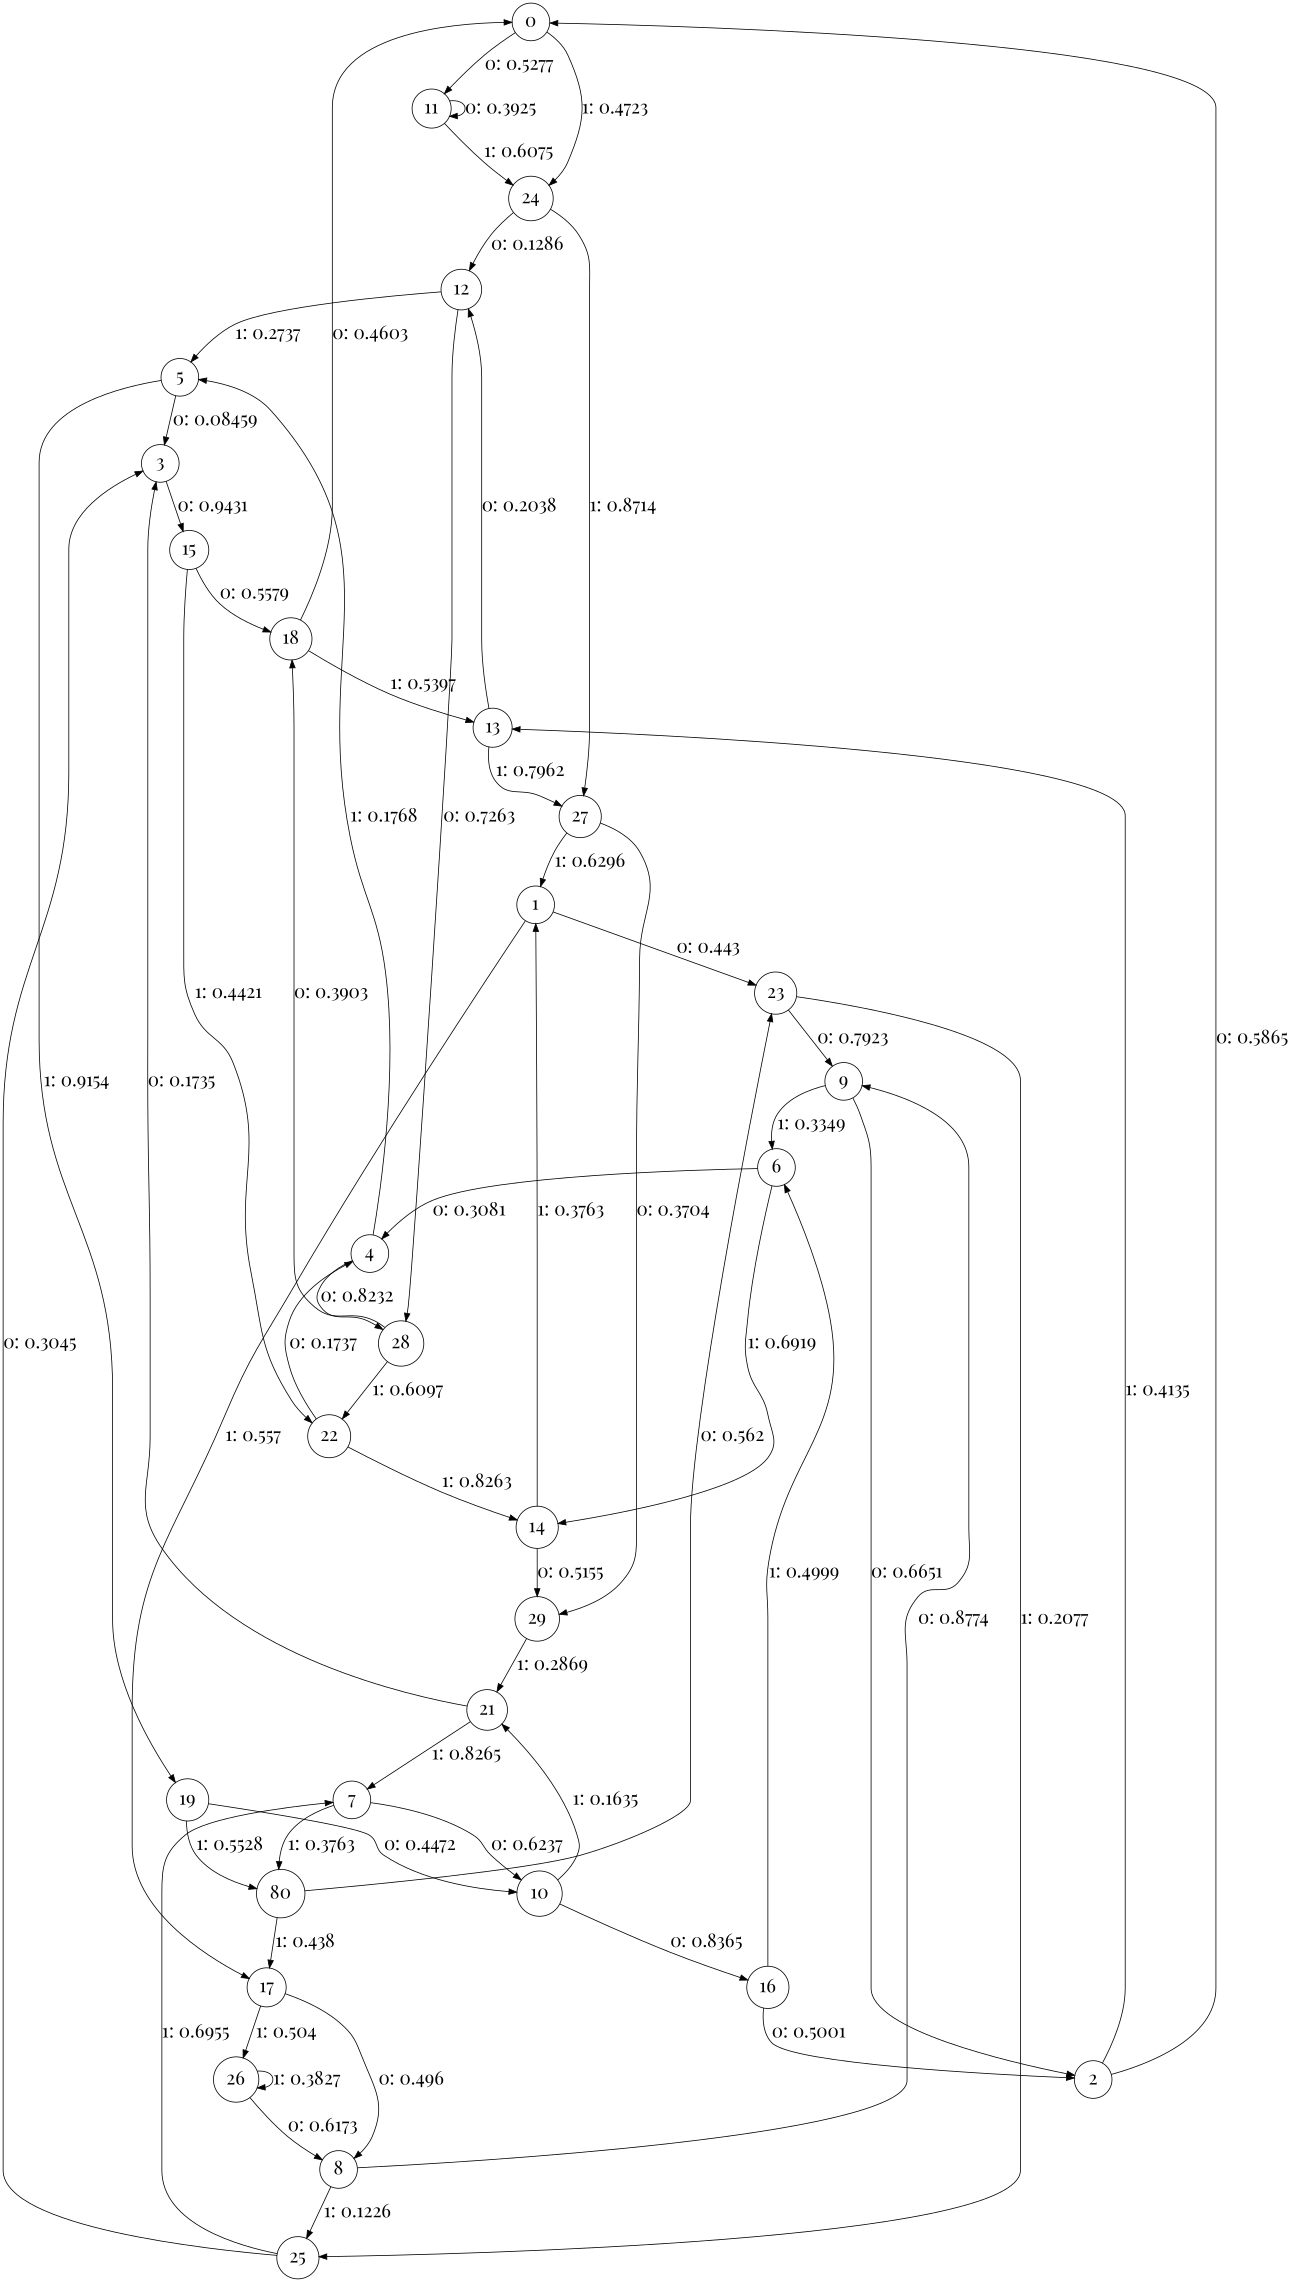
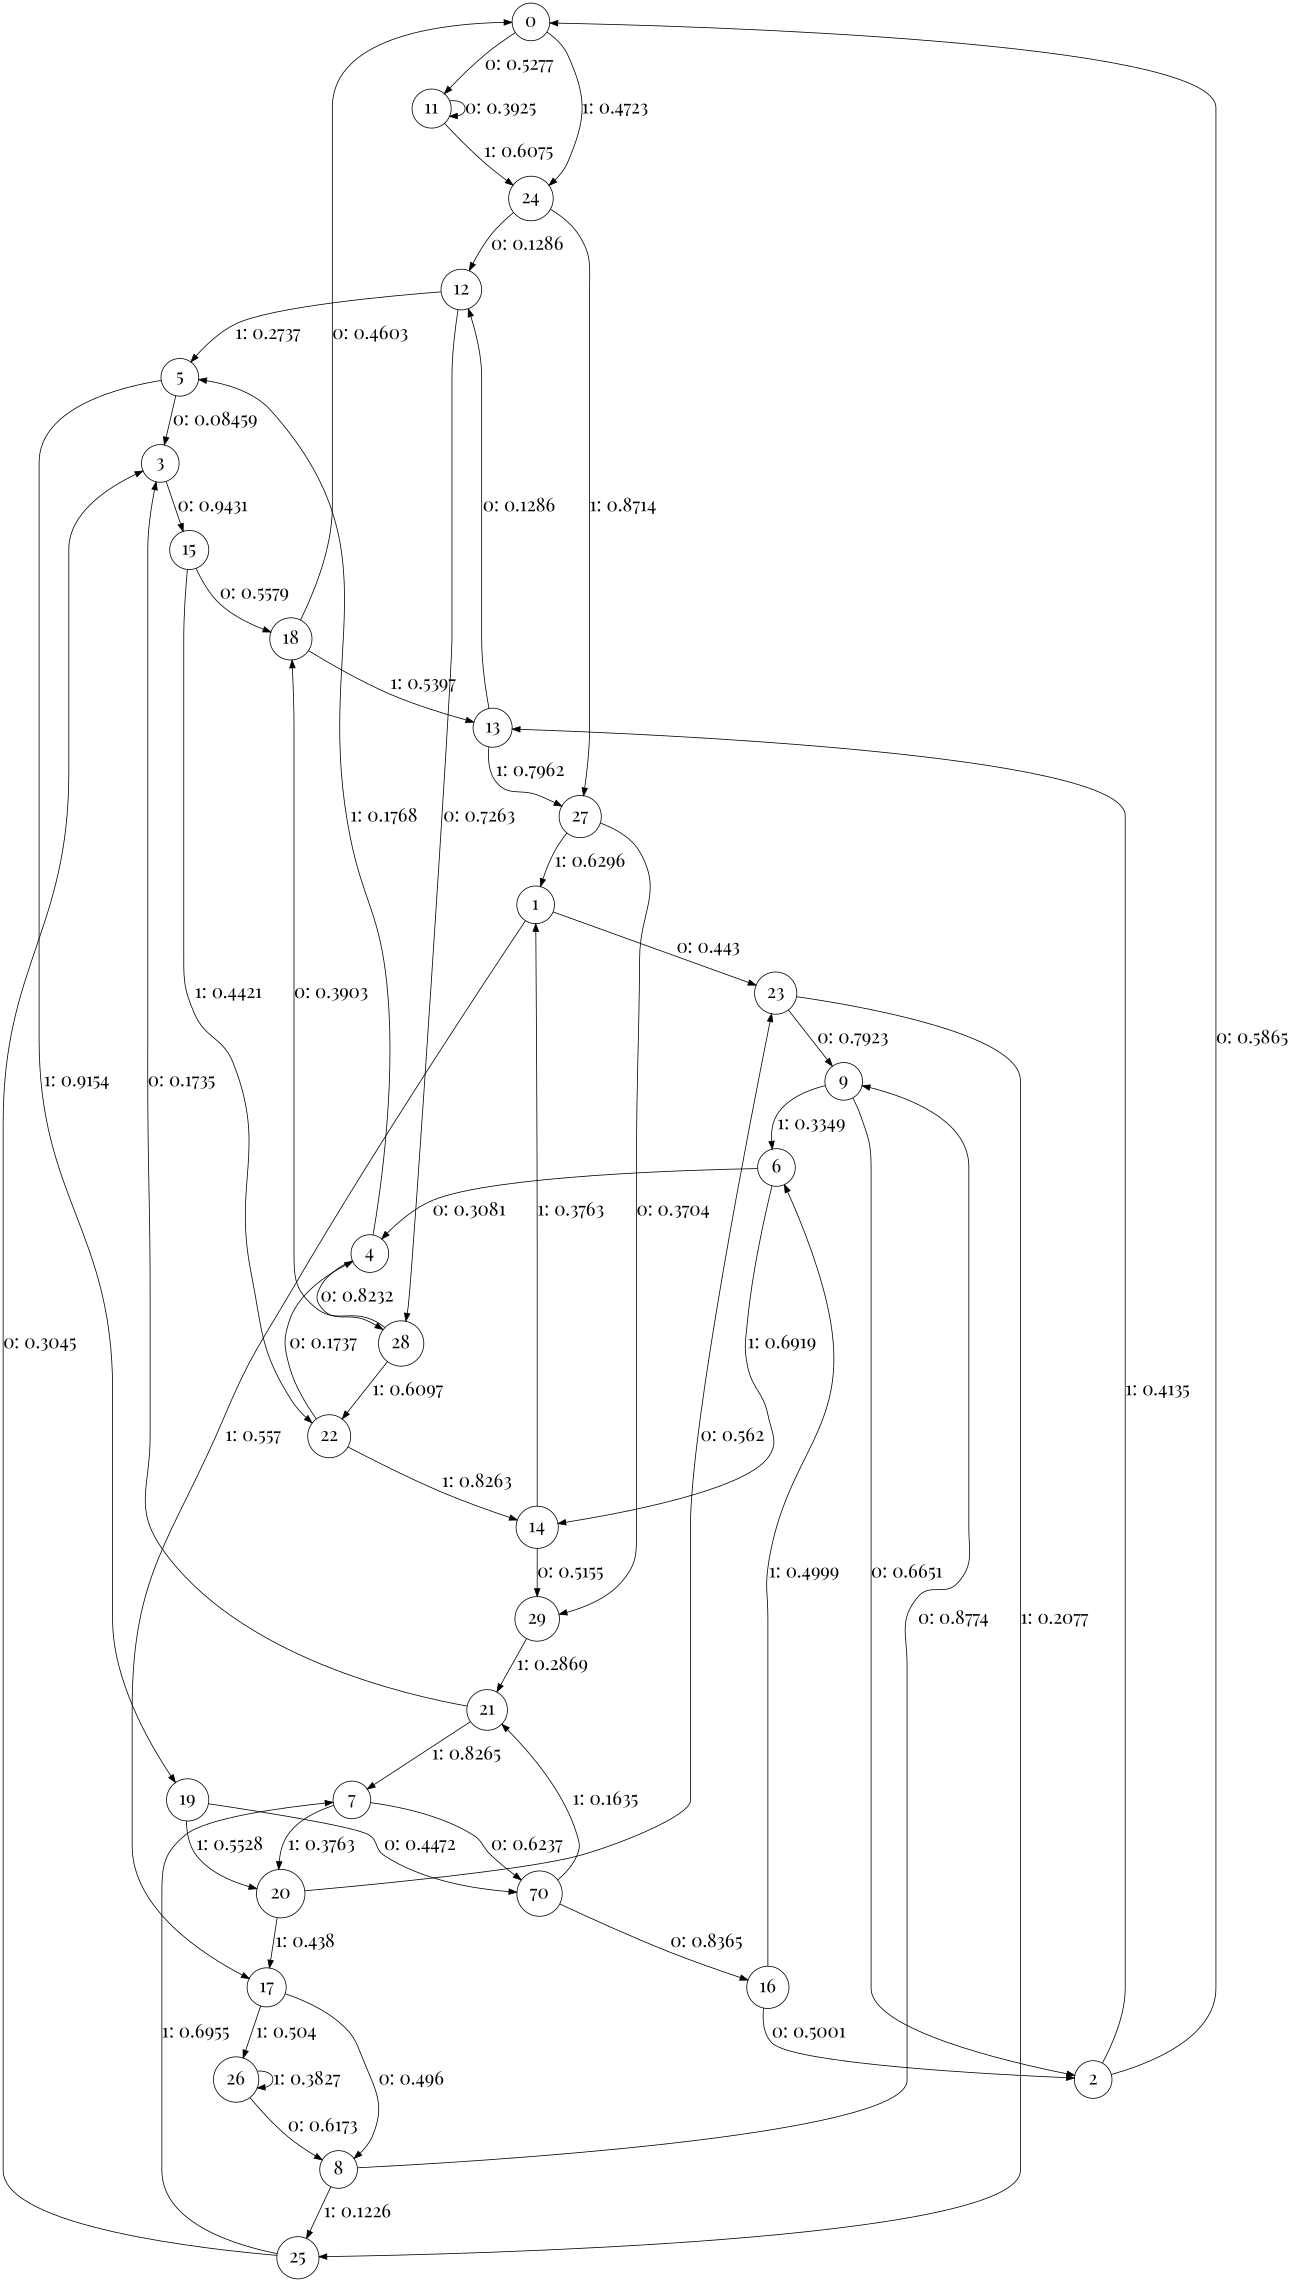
(527, 506) -> (527, 506)
(281, 1894) -> (281, 1894)
(540, 1894) -> (540, 1894)
